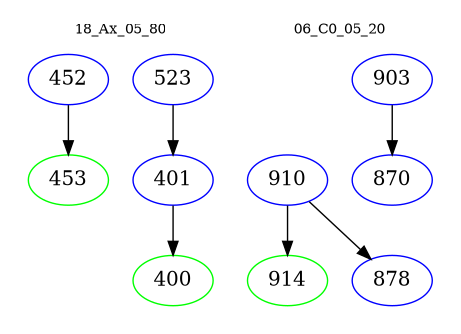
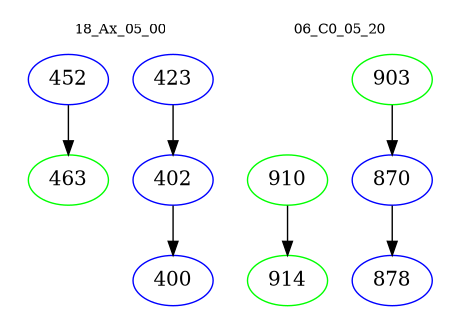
(121, 30) -> (121, 30)
(173, 80) -> (173, 80)
(392, 80) -> (392, 80)
(68, 180) -> (68, 180)
(173, 180) -> (173, 180)
(288, 180) -> (288, 180)
(335, 226) -> (392, 223)
(173, 281) -> (173, 281)
